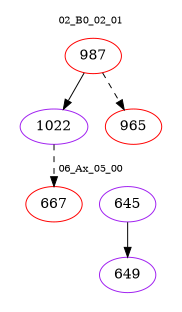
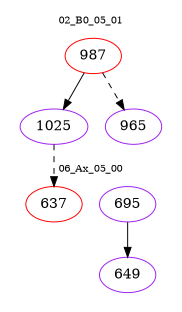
(91, 21) -> (91, 21)
(54, 127) -> (54, 127)
(134, 127) -> (134, 127)
(54, 204) -> (54, 204)
(128, 204) -> (128, 204)
